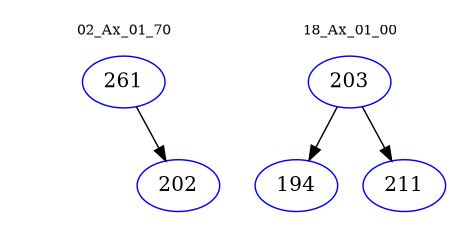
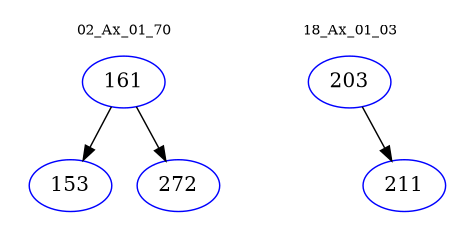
(350, 31) -> (350, 31)
(124, 82) -> (124, 82)
none -> (71, 186)
(178, 186) -> (178, 186)
(296, 186) -> none
